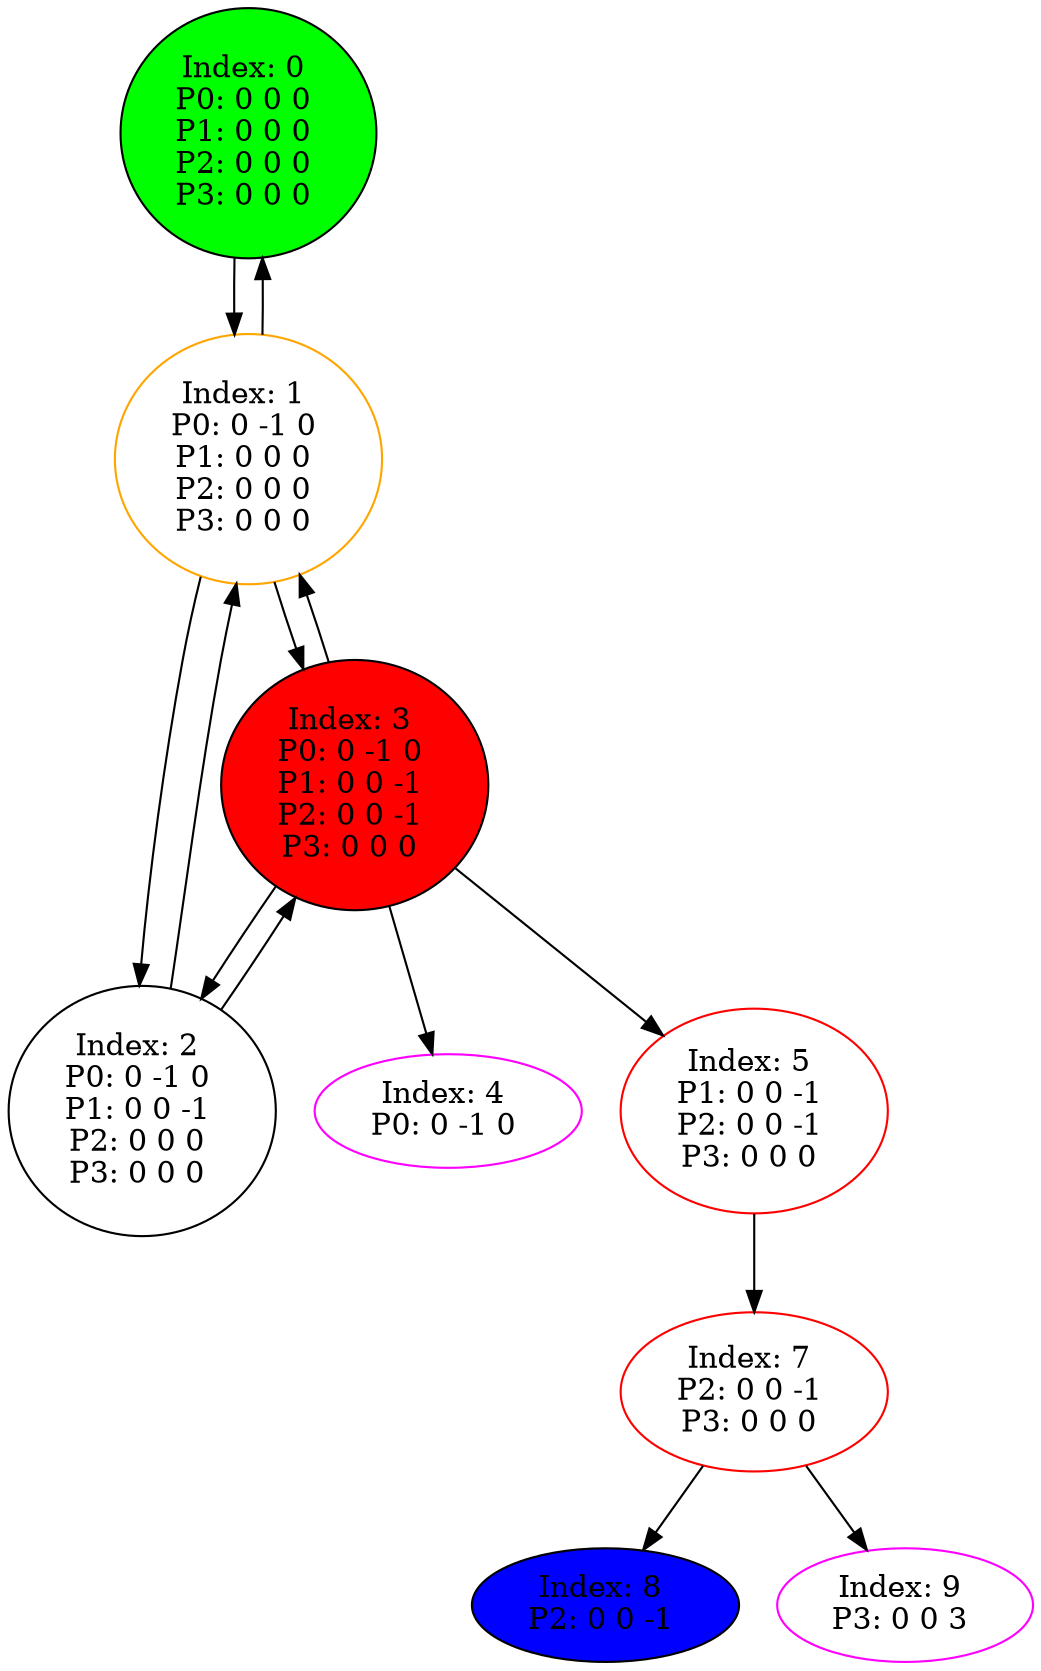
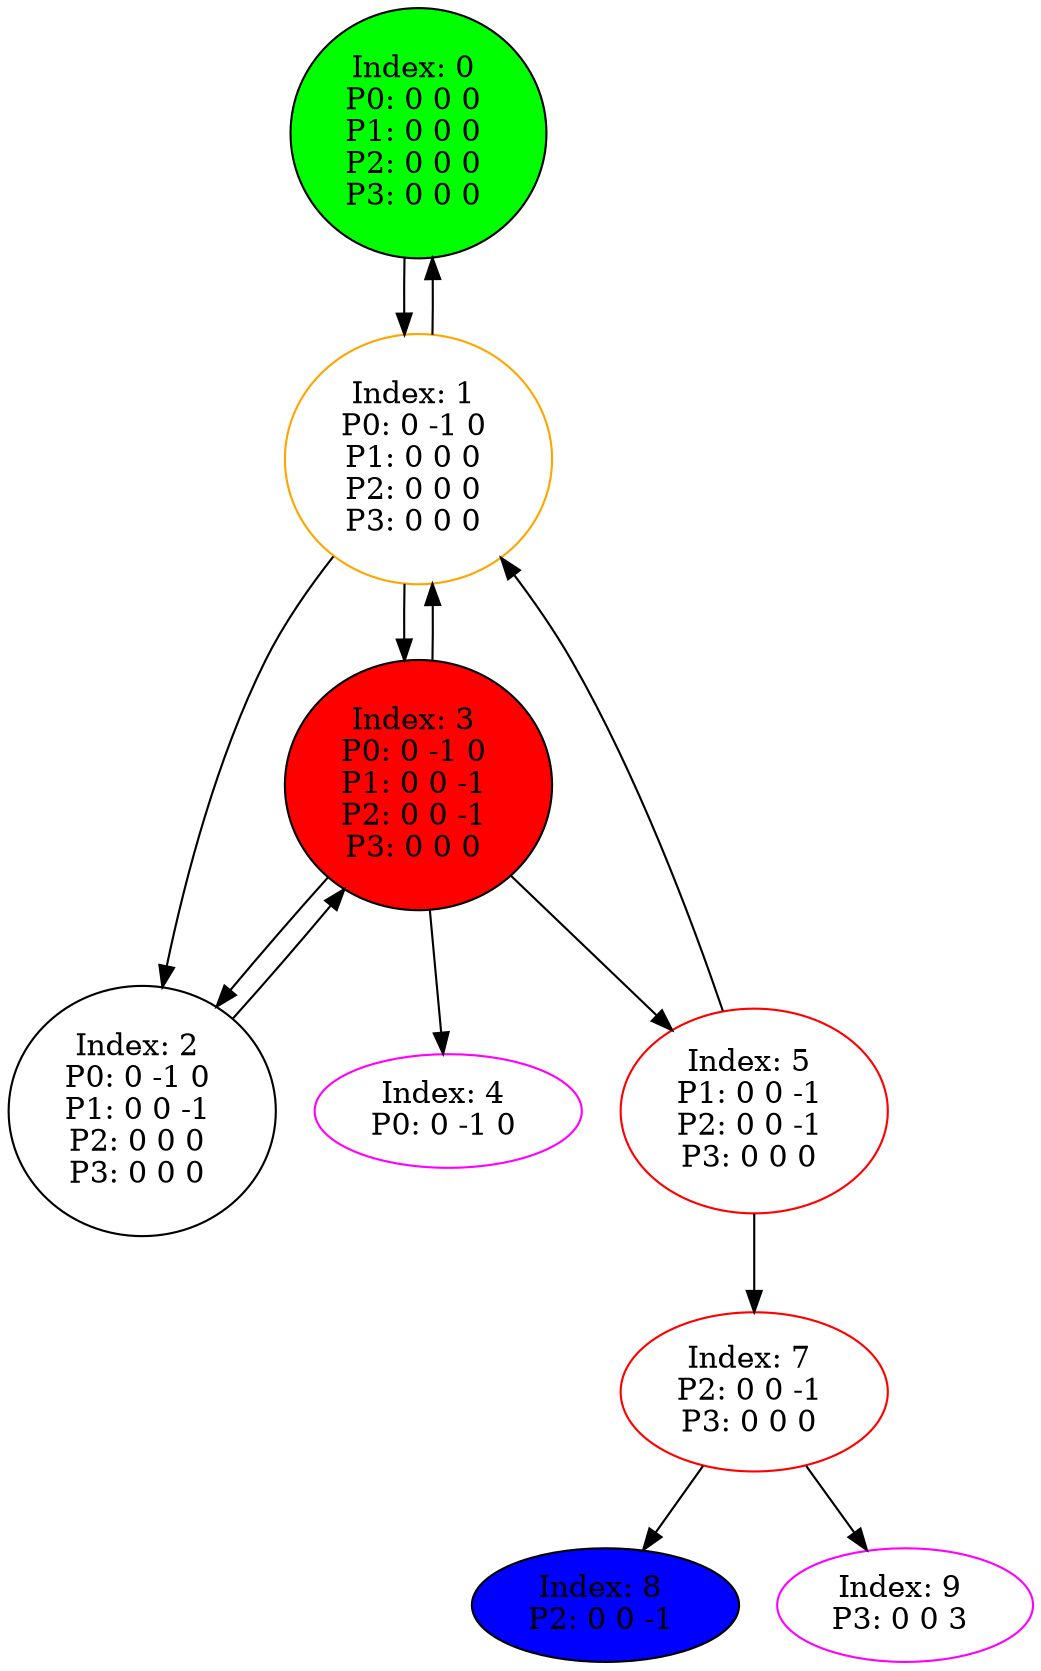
(199, 796) -> (634, 785)
